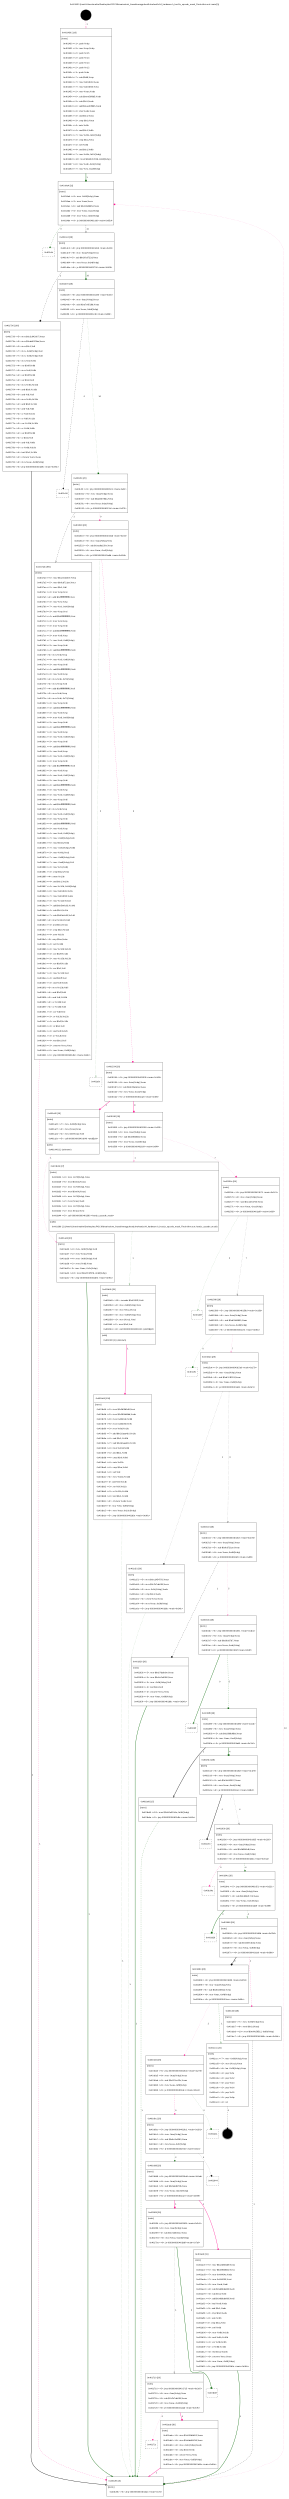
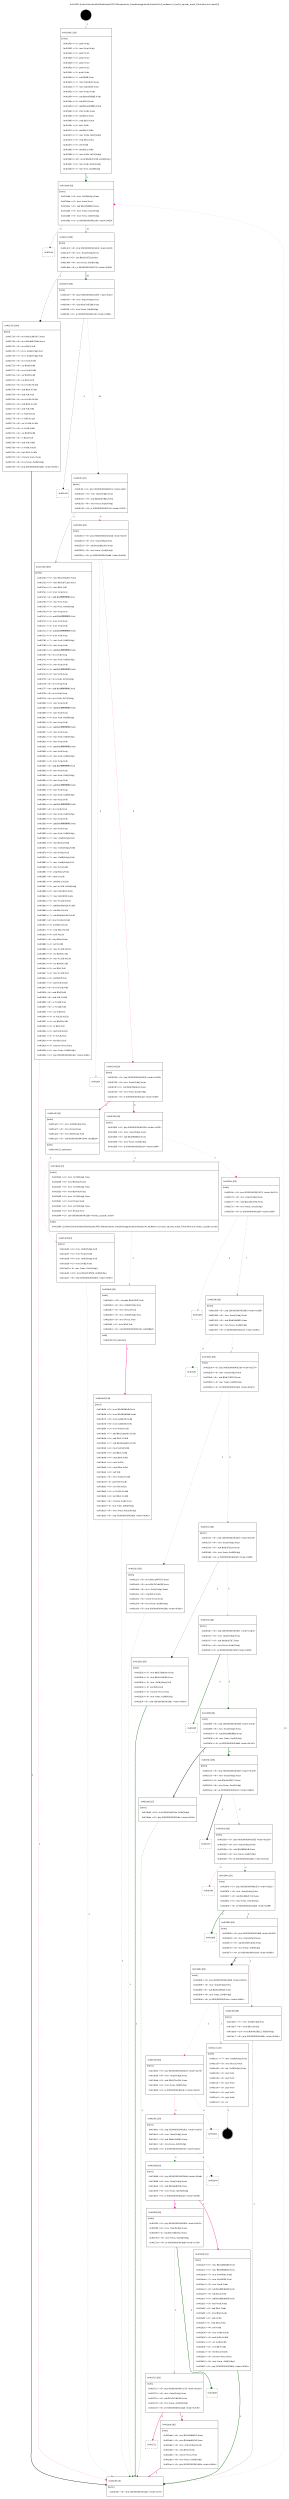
(88, 1884) -> (88, 1884)
(157, 2425) -> (157, 2425)
